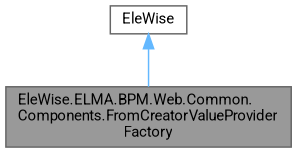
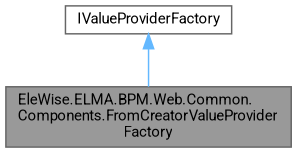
(149, 20) -> (149, 20)
